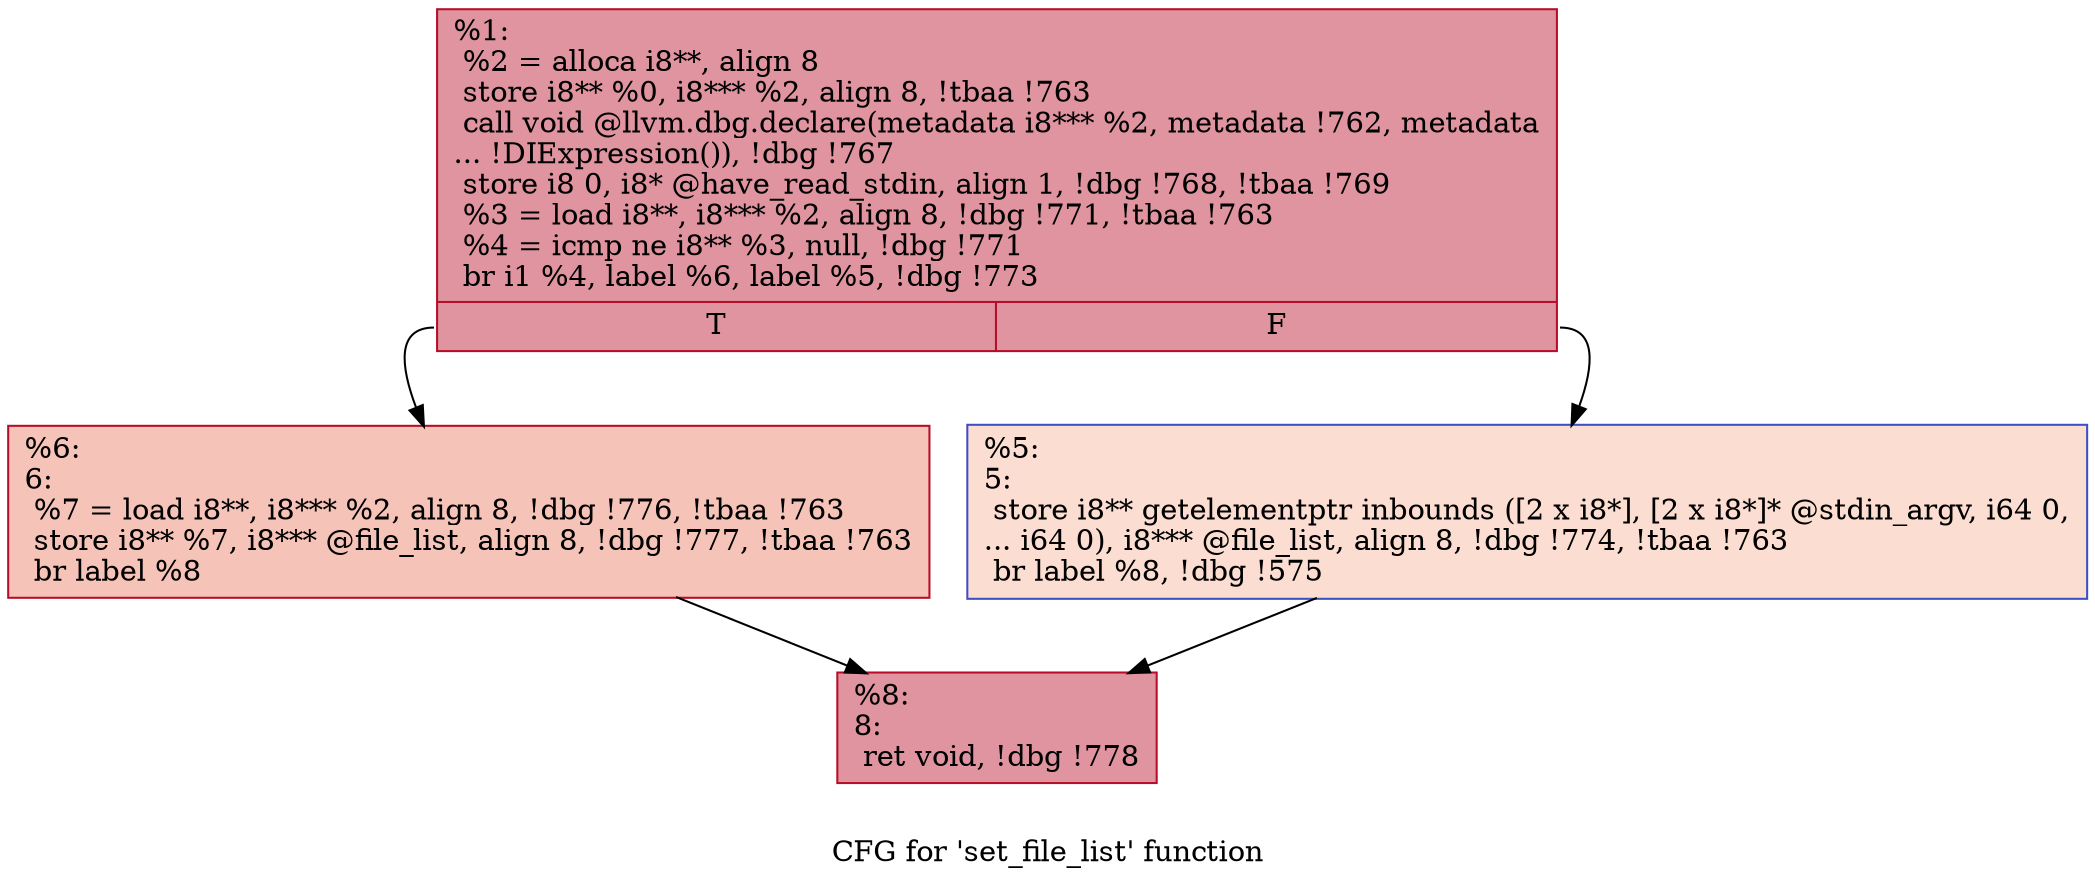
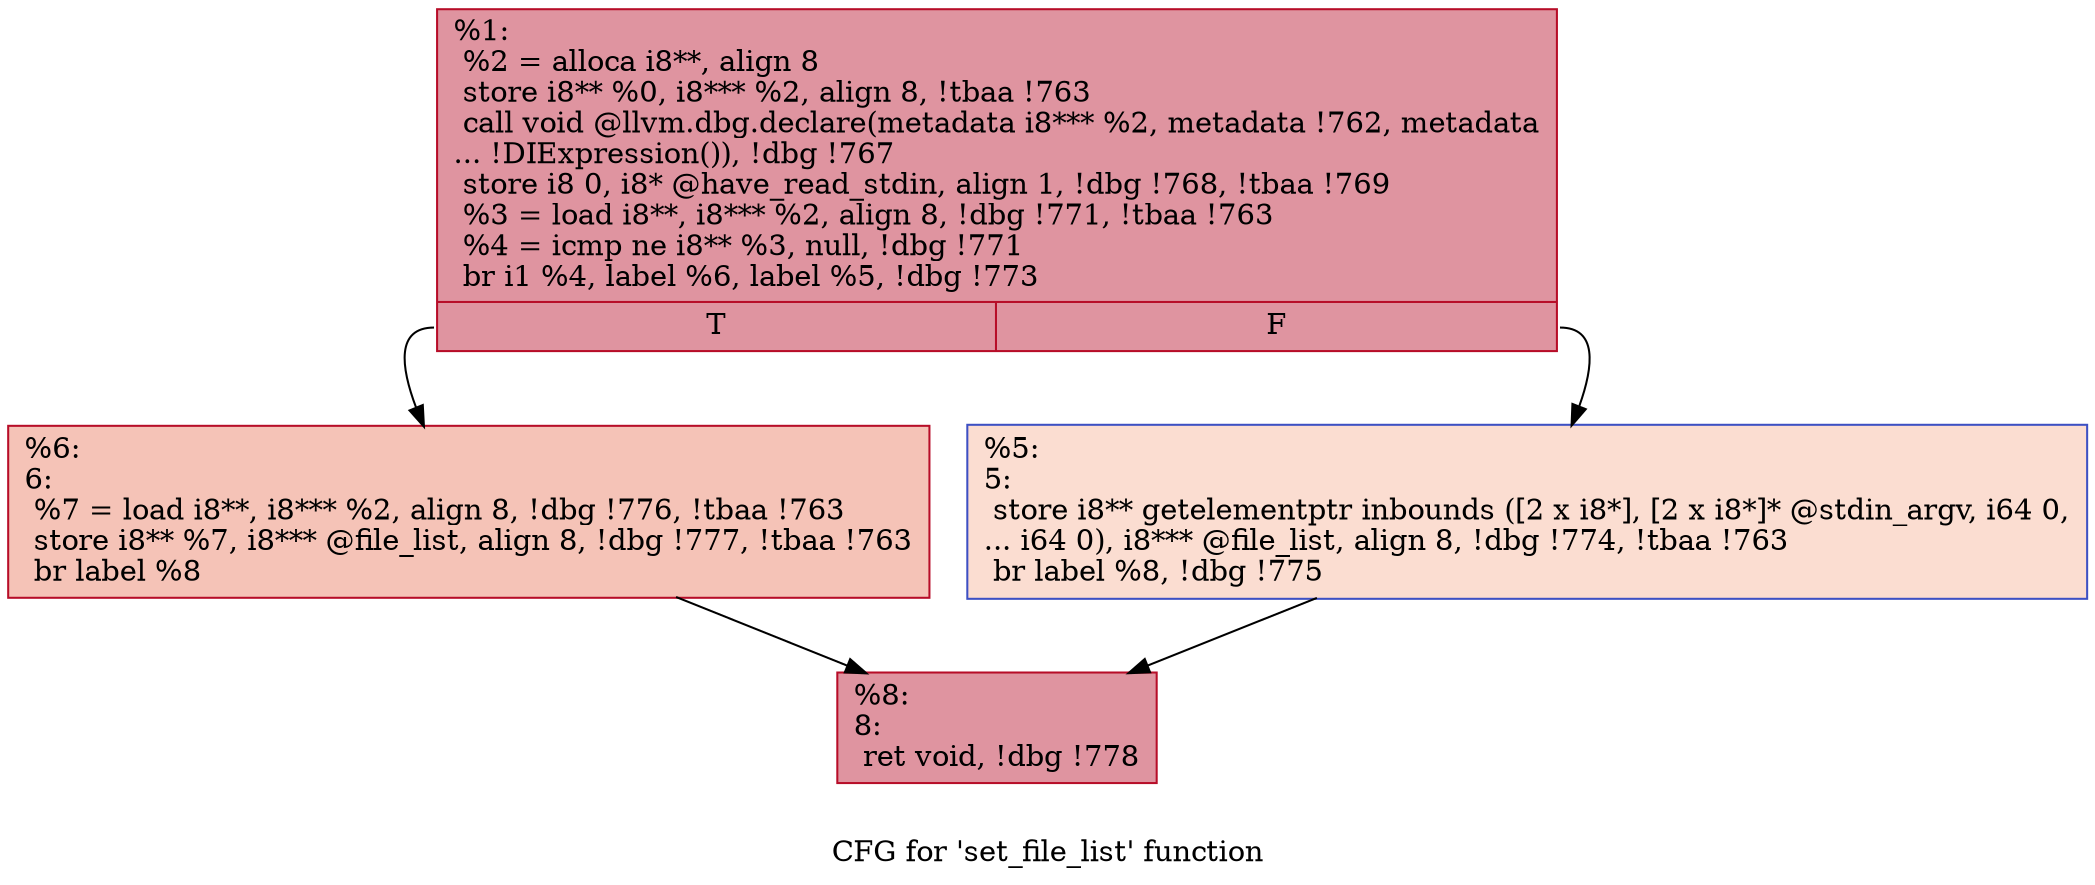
(1154, 572) -> (1154, 572)
